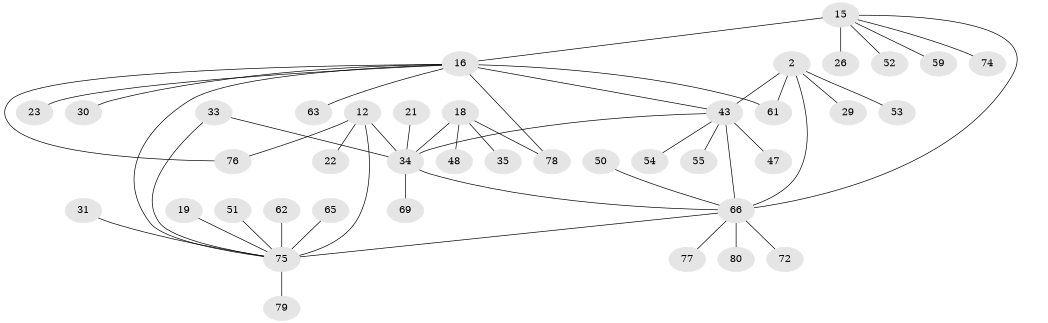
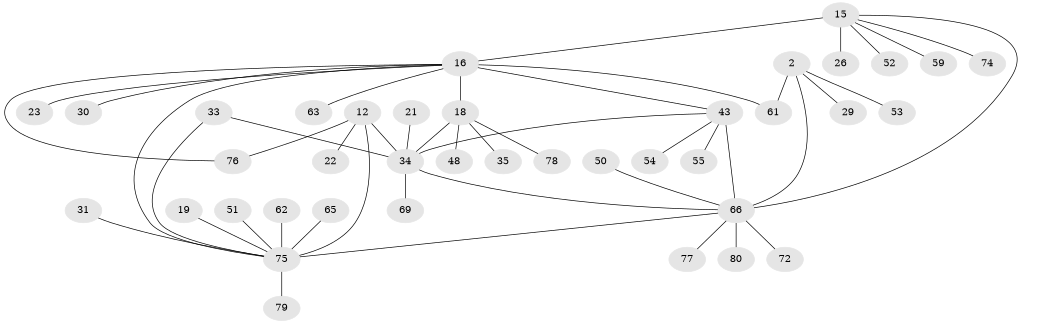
(758, 88) -> none
(506, 113) -> (460, 88)
(774, 162) -> none
